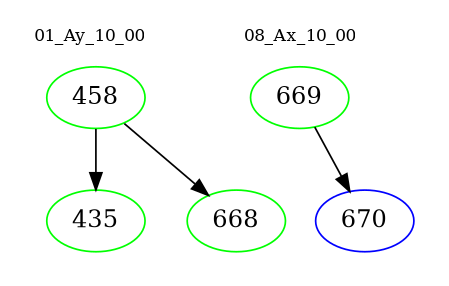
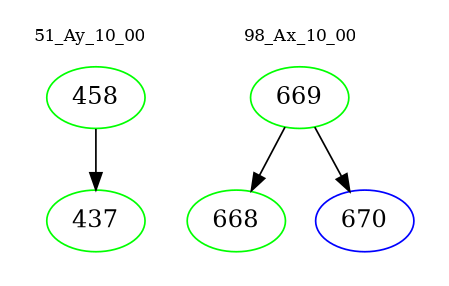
(90, 37) -> (90, 37)
(301, 37) -> (301, 37)
(147, 143) -> (272, 151)
(96, 221) -> (96, 221)
